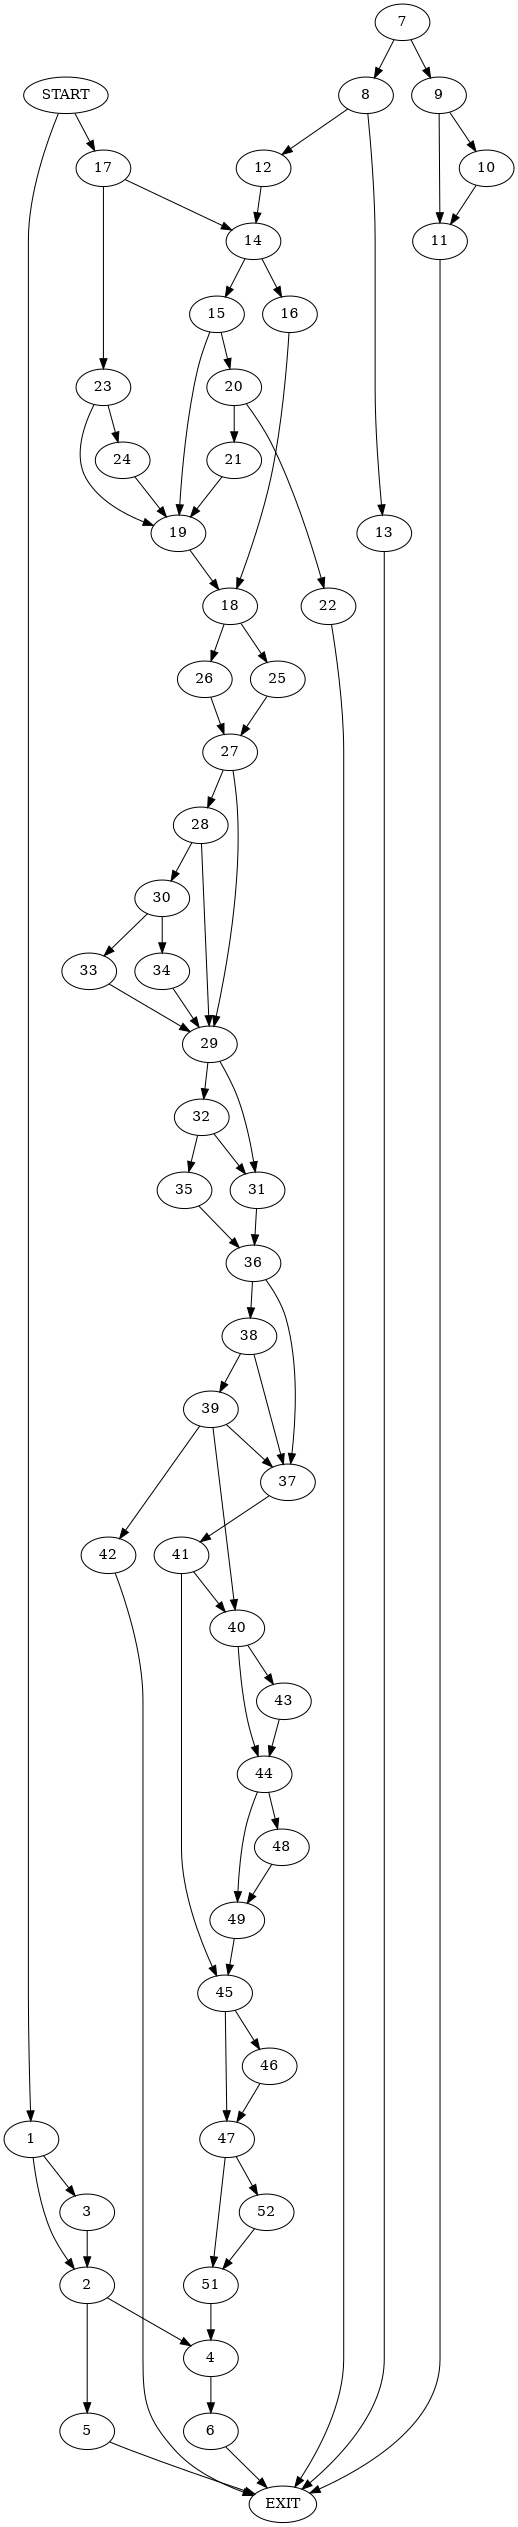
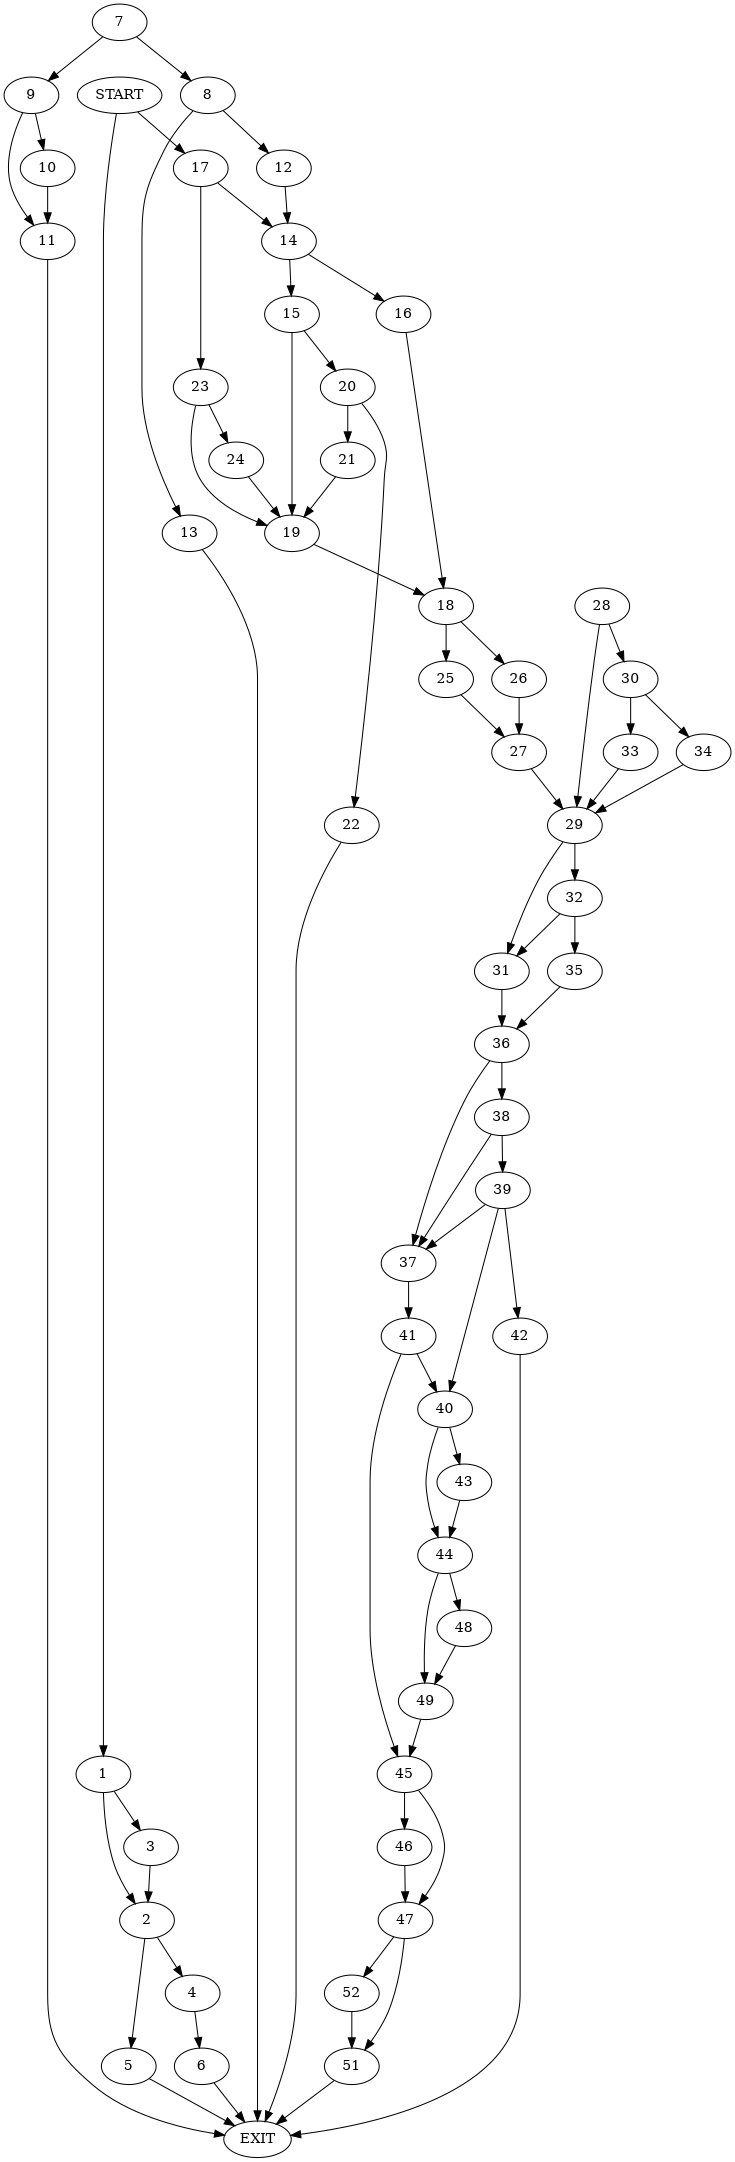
(217, 784) -> none
(211, 2317) -> (309, 2099)
